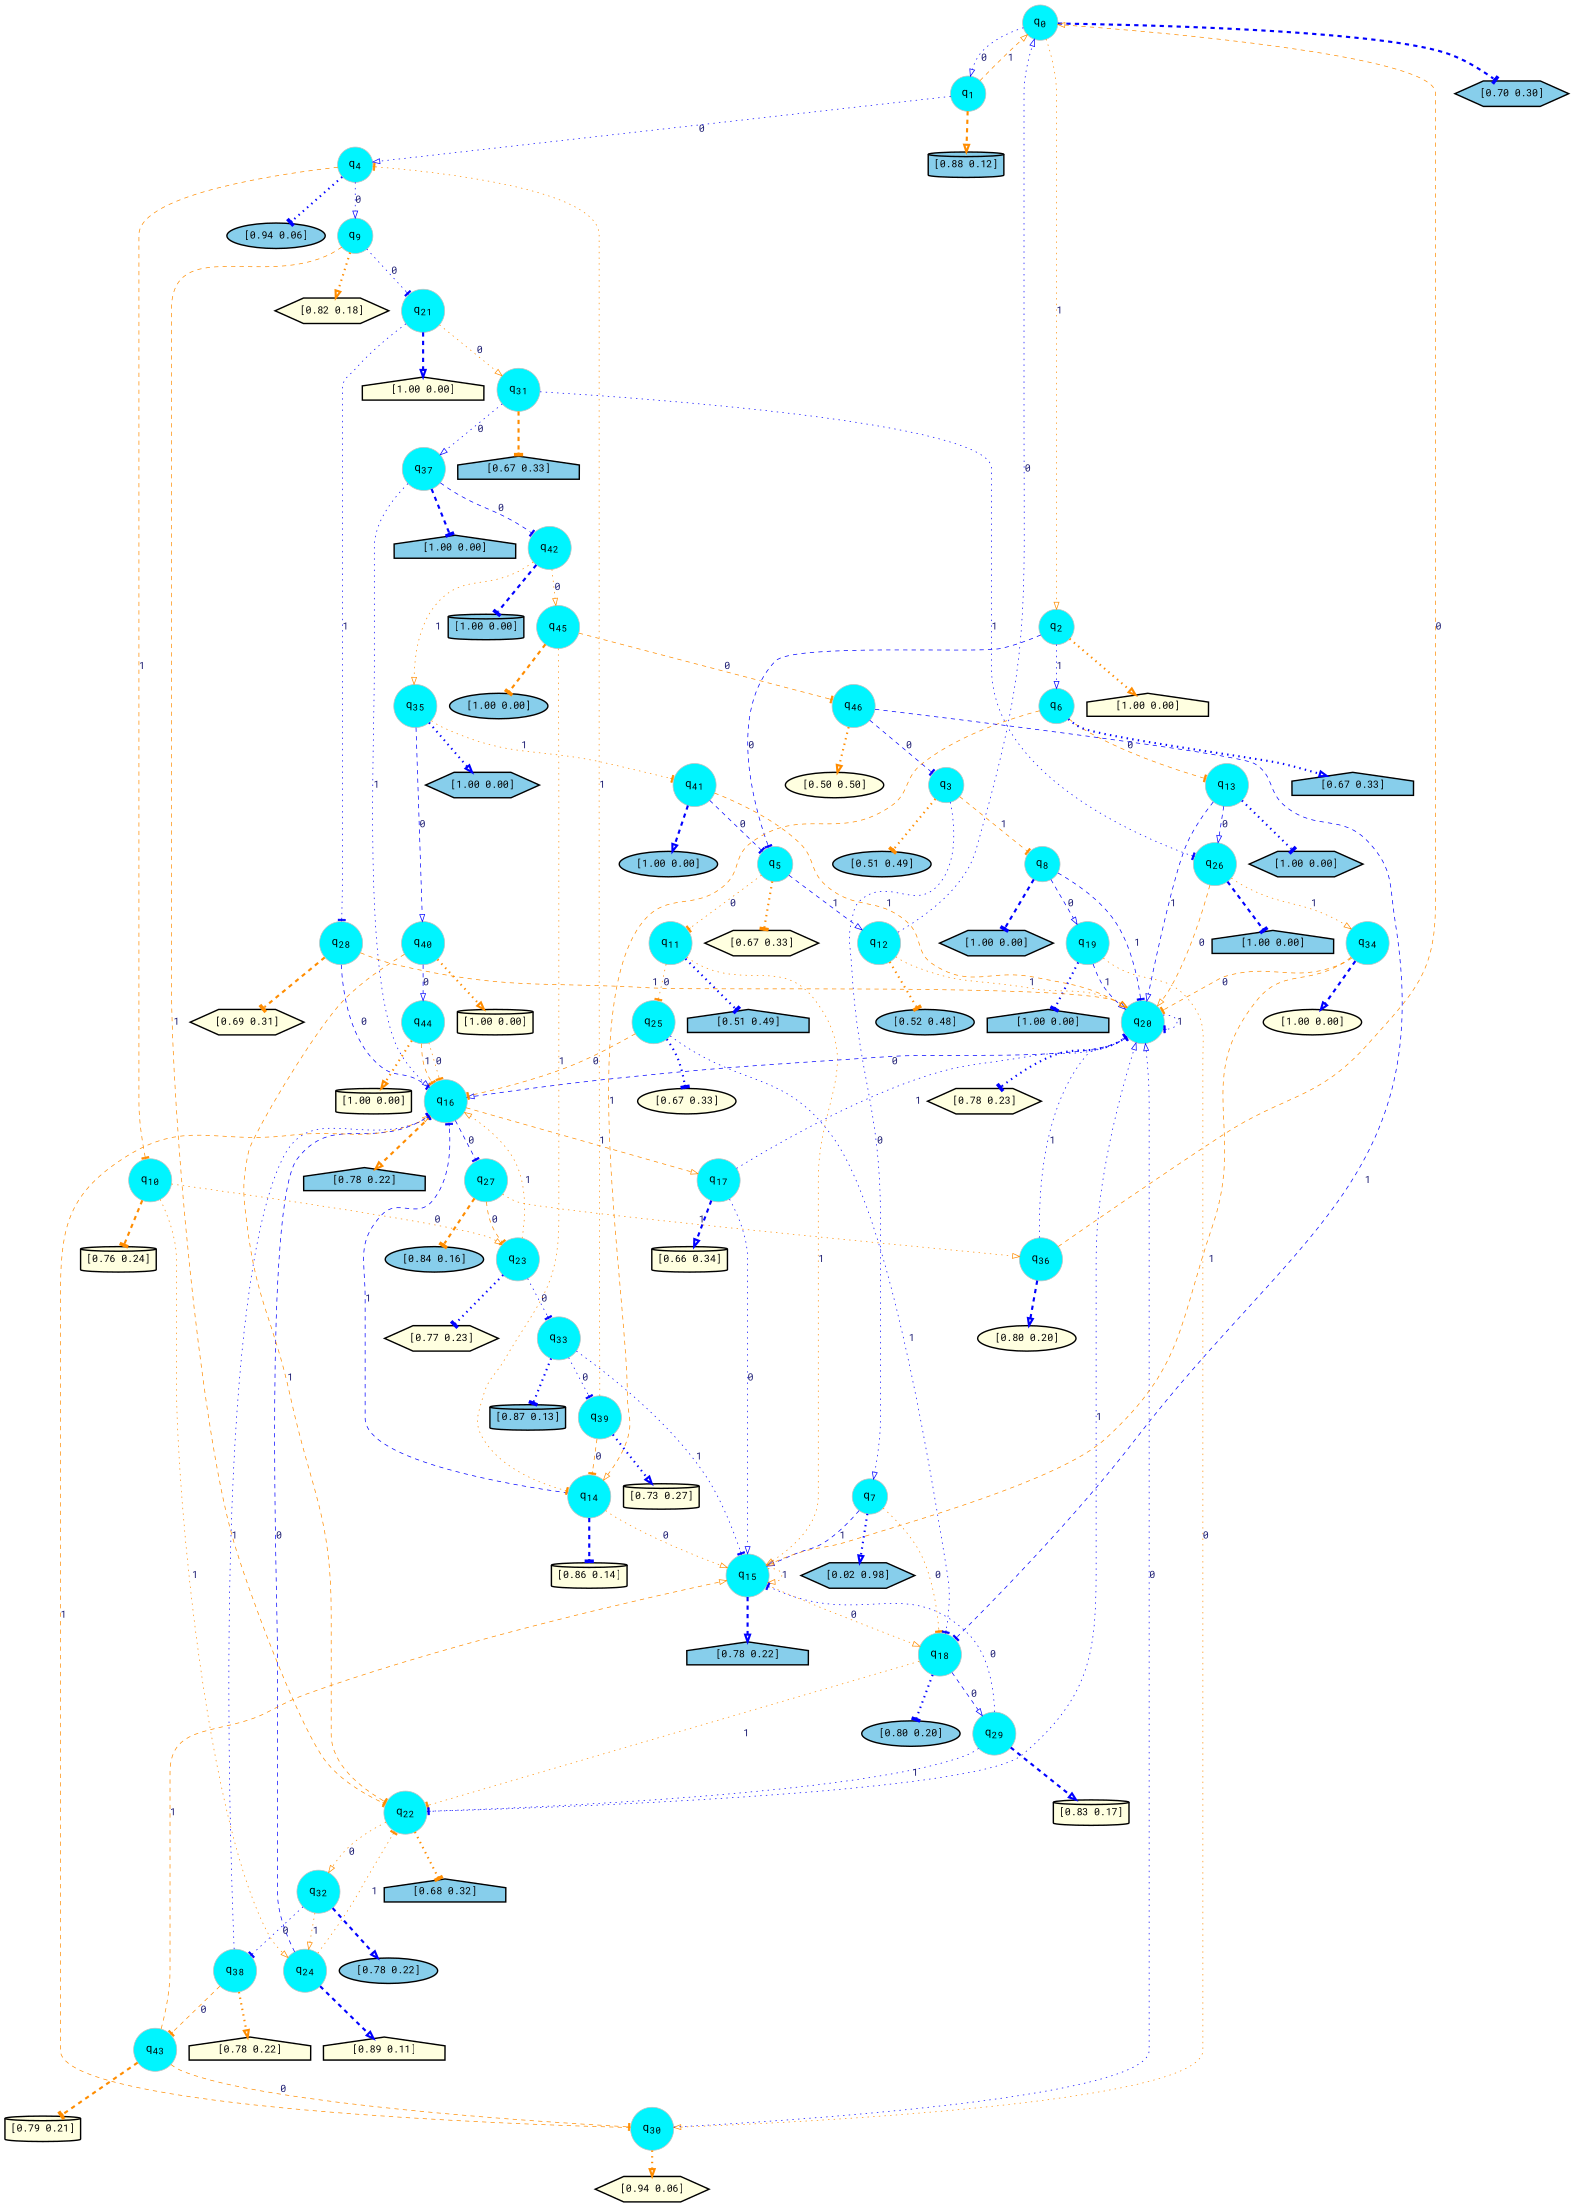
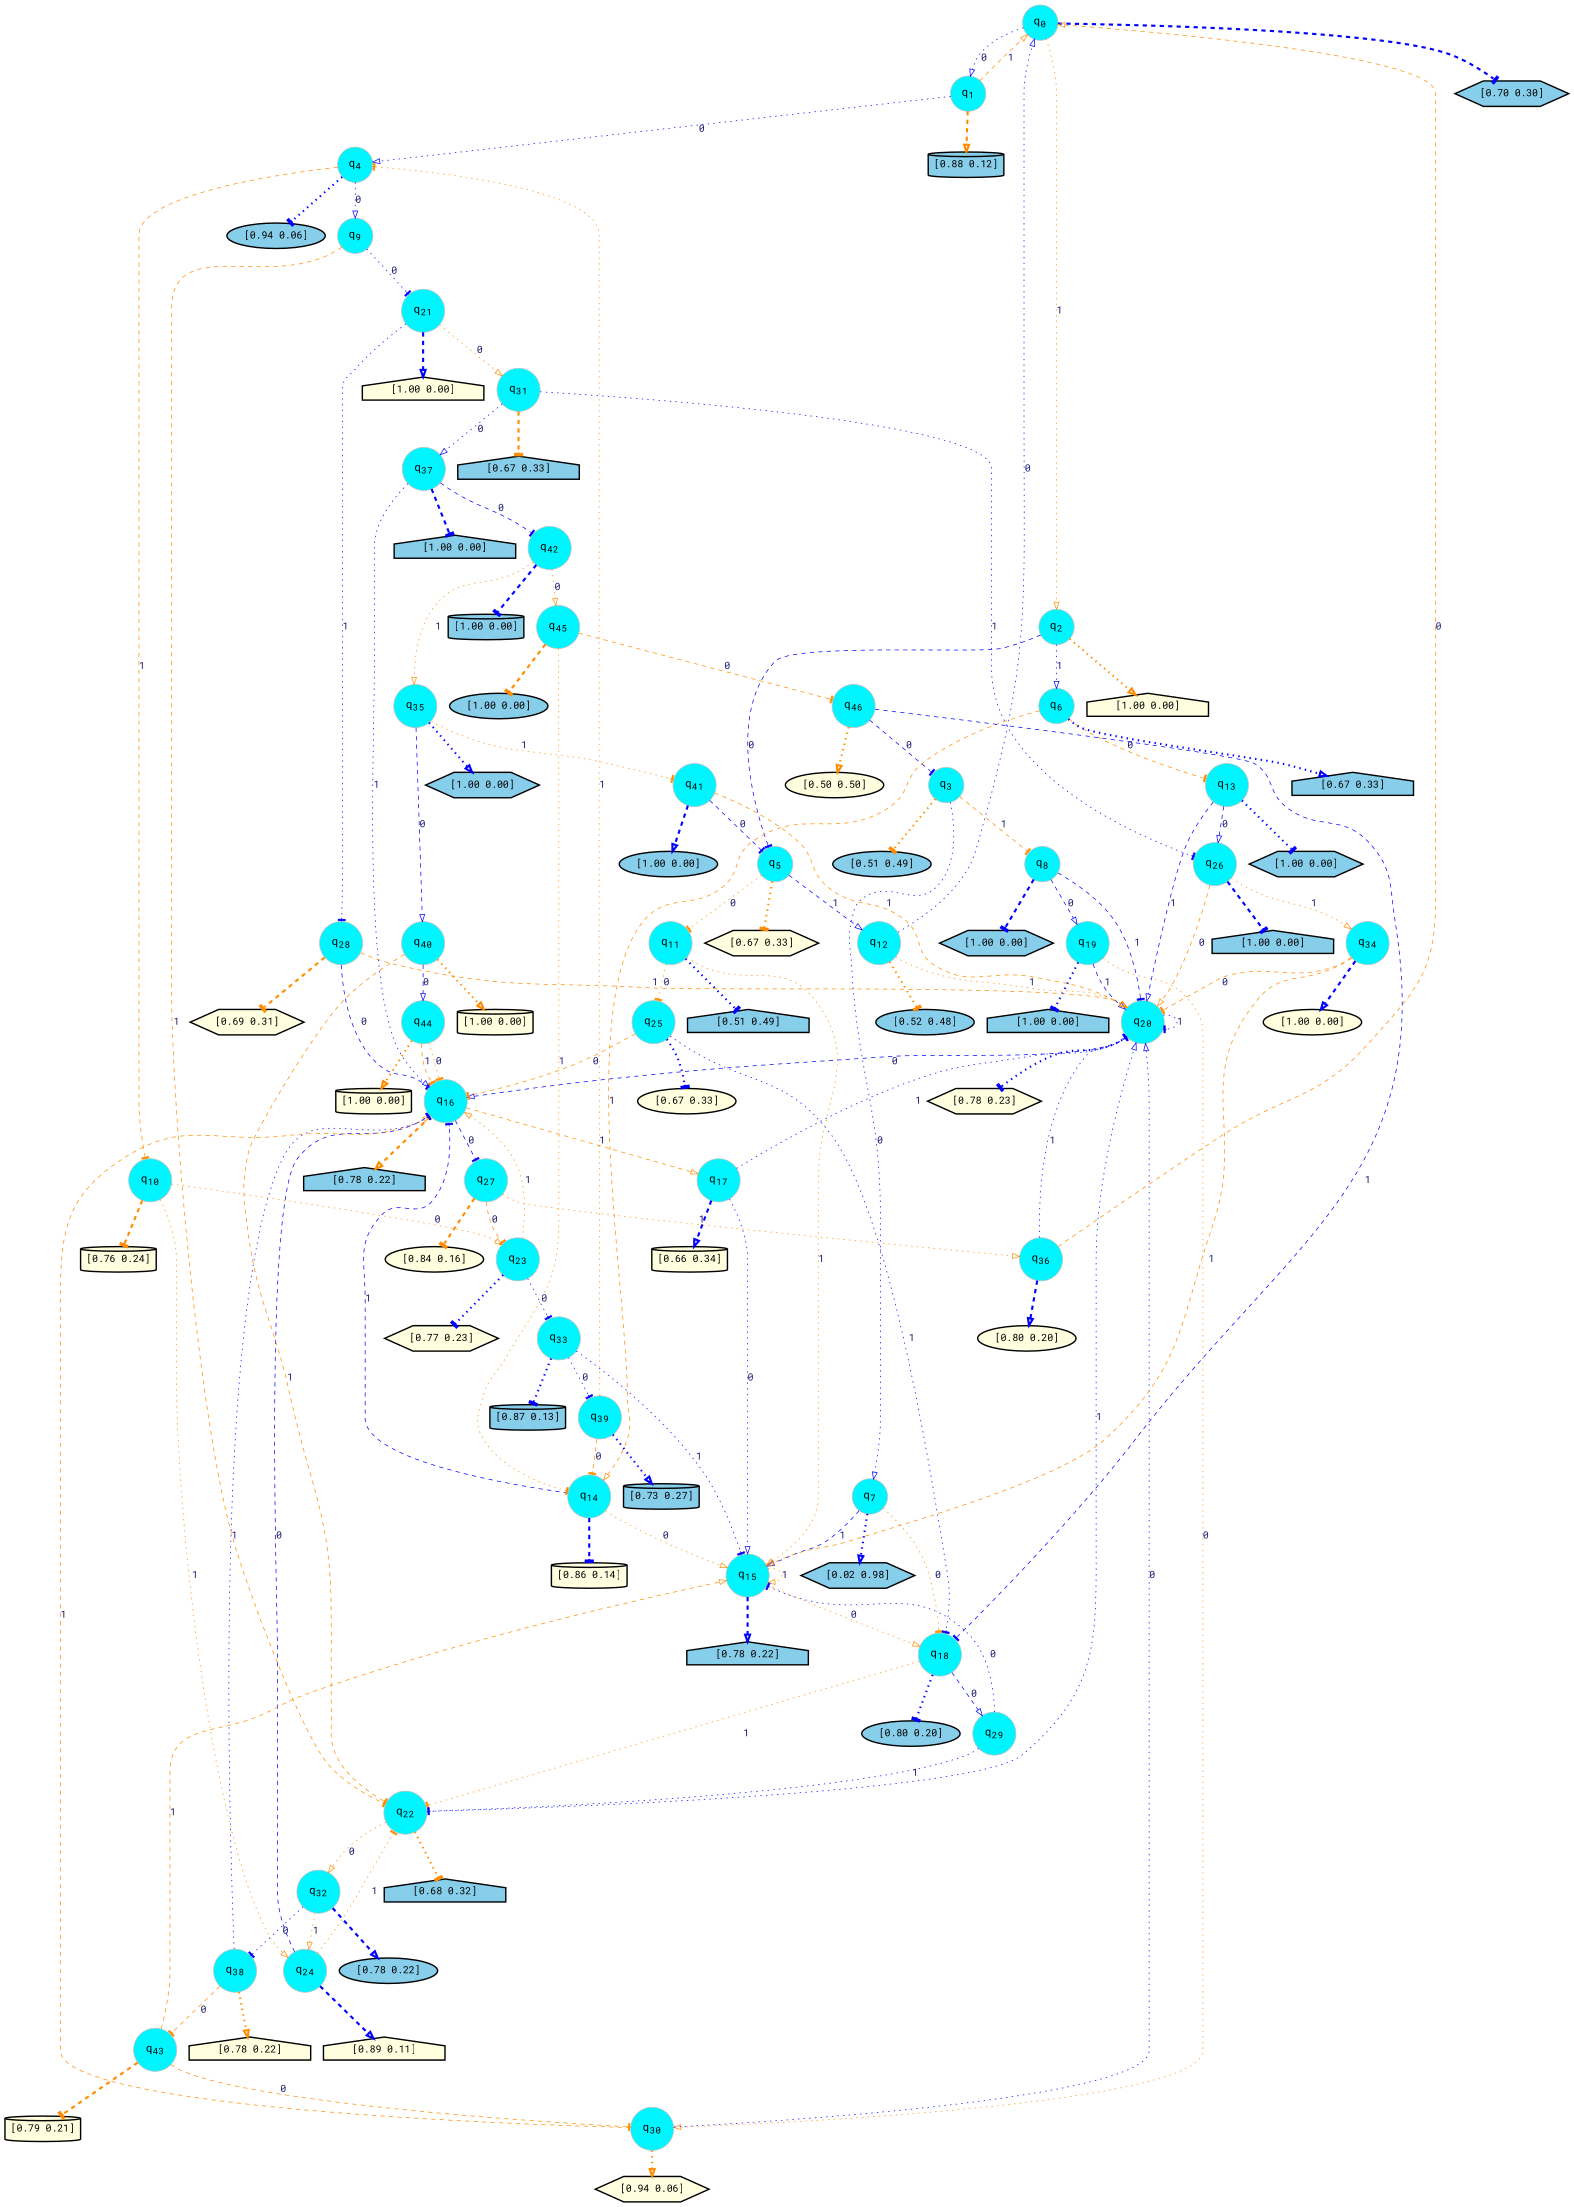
(332, 311) -> none
(434, 1259) -> (434, 1259)
(661, 1496) -> (661, 1496)
(1091, 1813) -> none
